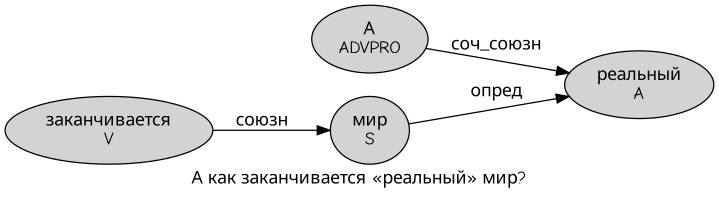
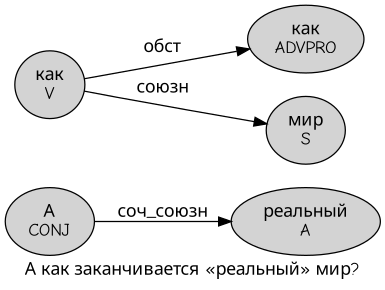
none -> (306, 39)
(370, 39) -> (50, 222)
(482, 111) -> none
(109, 130) -> (50, 85)
